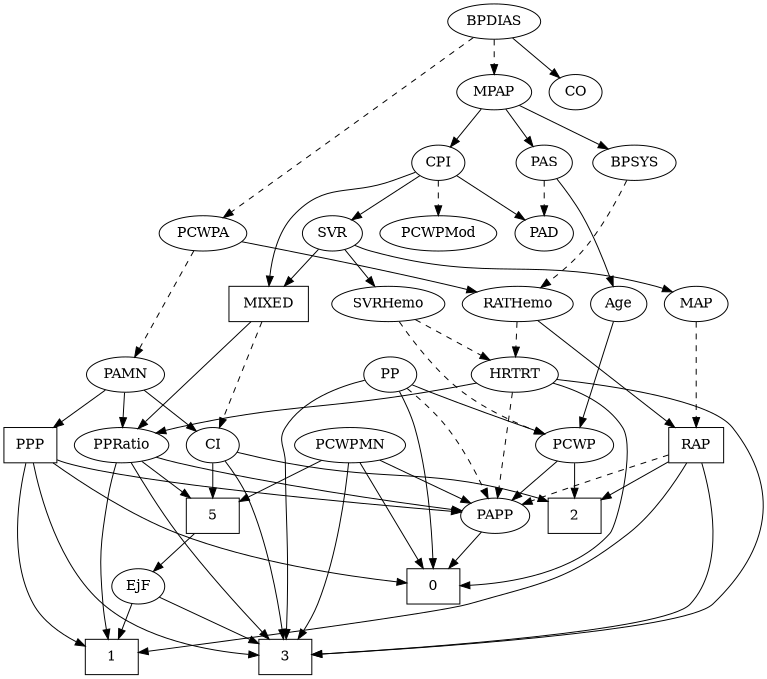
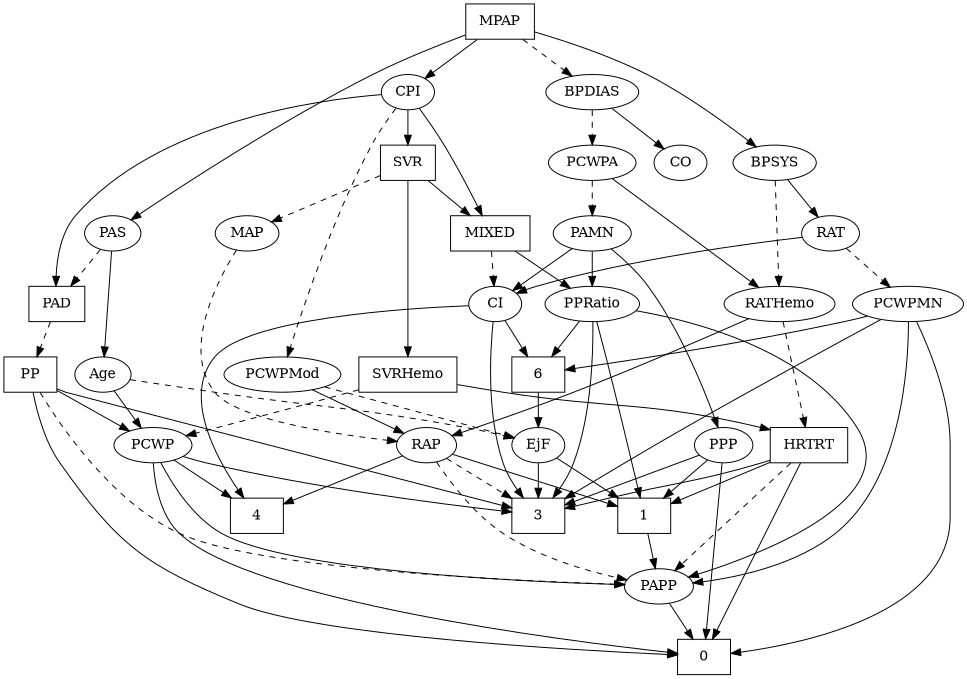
(494, 52) -> (543, 55)
(494, 92) -> (500, 22)
(332, 233) -> (408, 163)
(544, 233) -> (57, 304)
none -> (831, 233)
(508, 269) -> (330, 197)
(388, 304) -> (408, 375)
none -> (45, 335)
(448, 337) -> (609, 404)
(390, 375) -> (30, 375)
(515, 375) -> (809, 445)
(321, 406) -> (727, 480)
none -> (327, 407)
none -> (415, 411)
none -> (372, 418)
(30, 445) -> (724, 445)
(696, 445) -> (427, 445)
none -> (341, 489)
(233, 490) -> (651, 546)
(213, 516) -> (538, 375)
(575, 516) -> (257, 516)
none -> (379, 607)
(682, 608) -> (475, 476)
